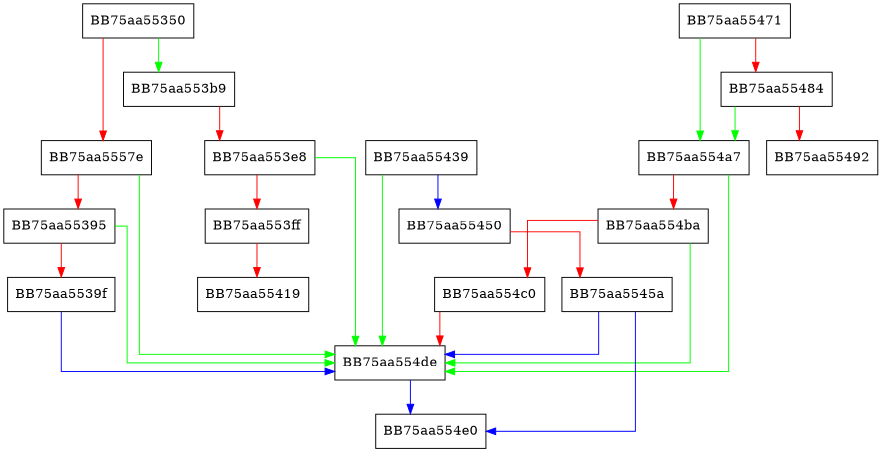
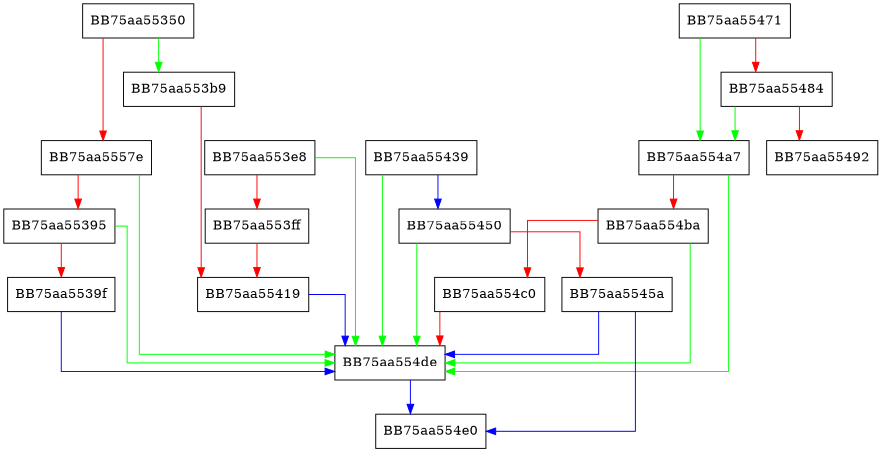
(220, 119) -> (201, 187)
none -> (417, 290)
none -> (345, 297)
